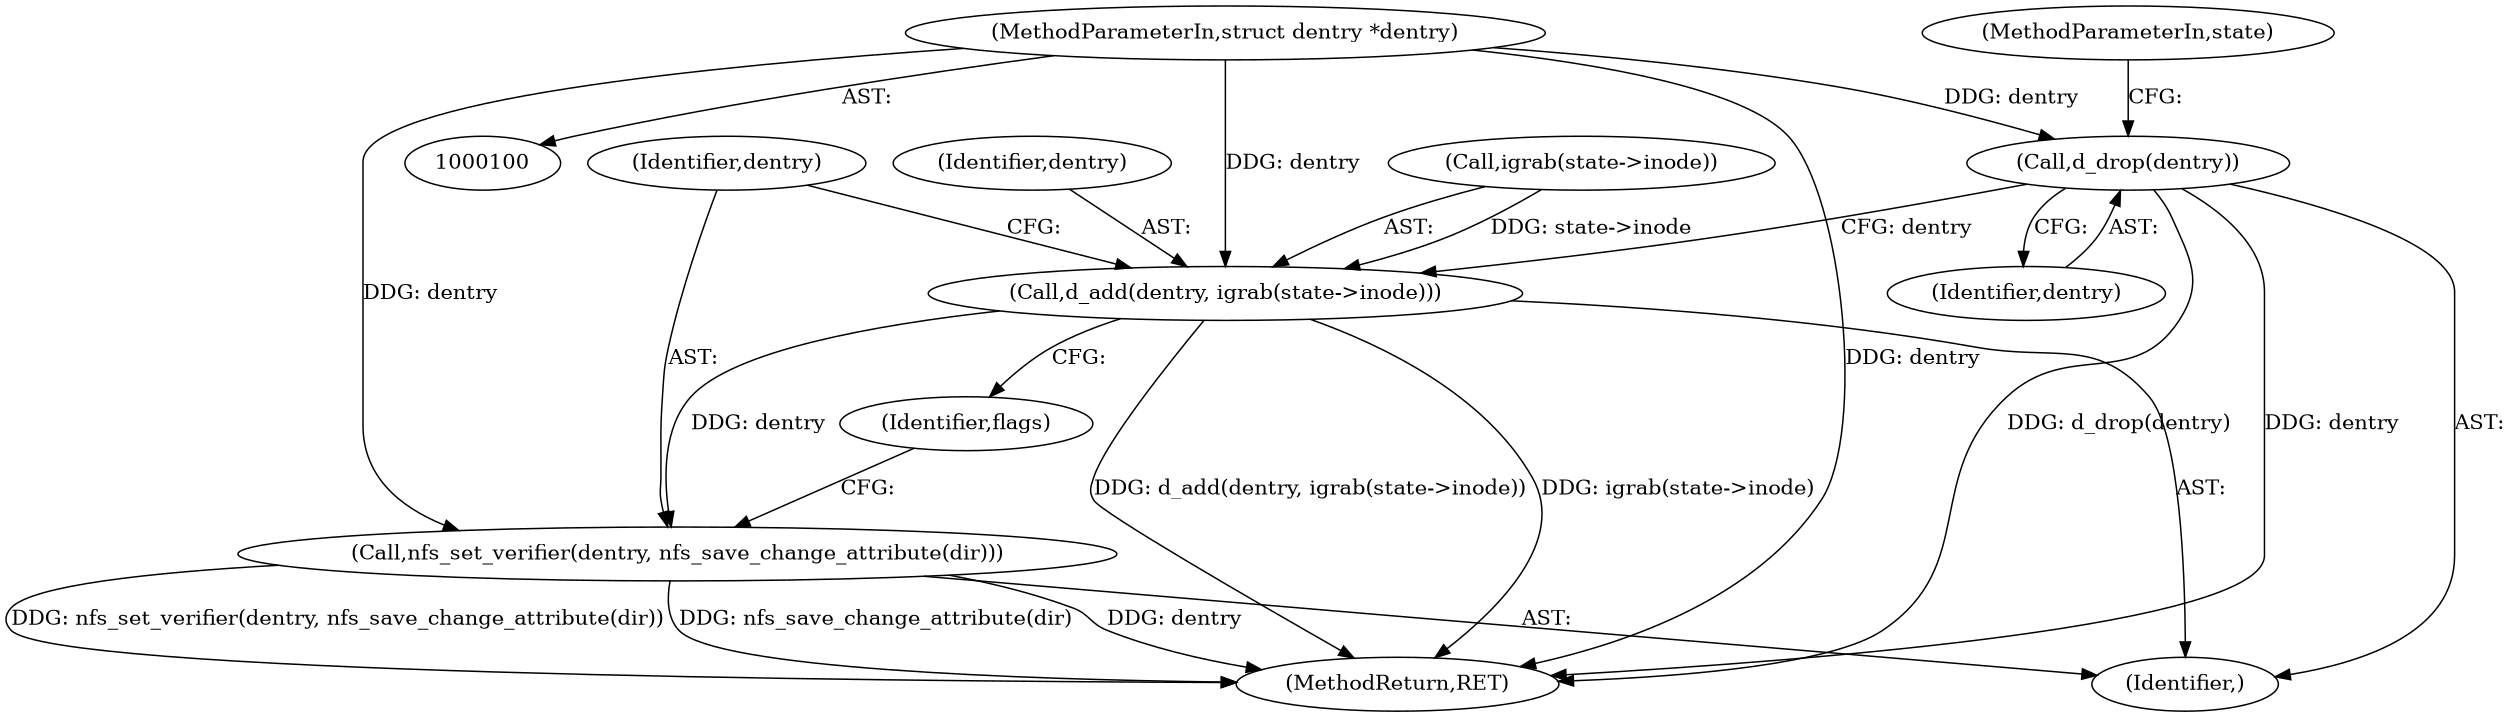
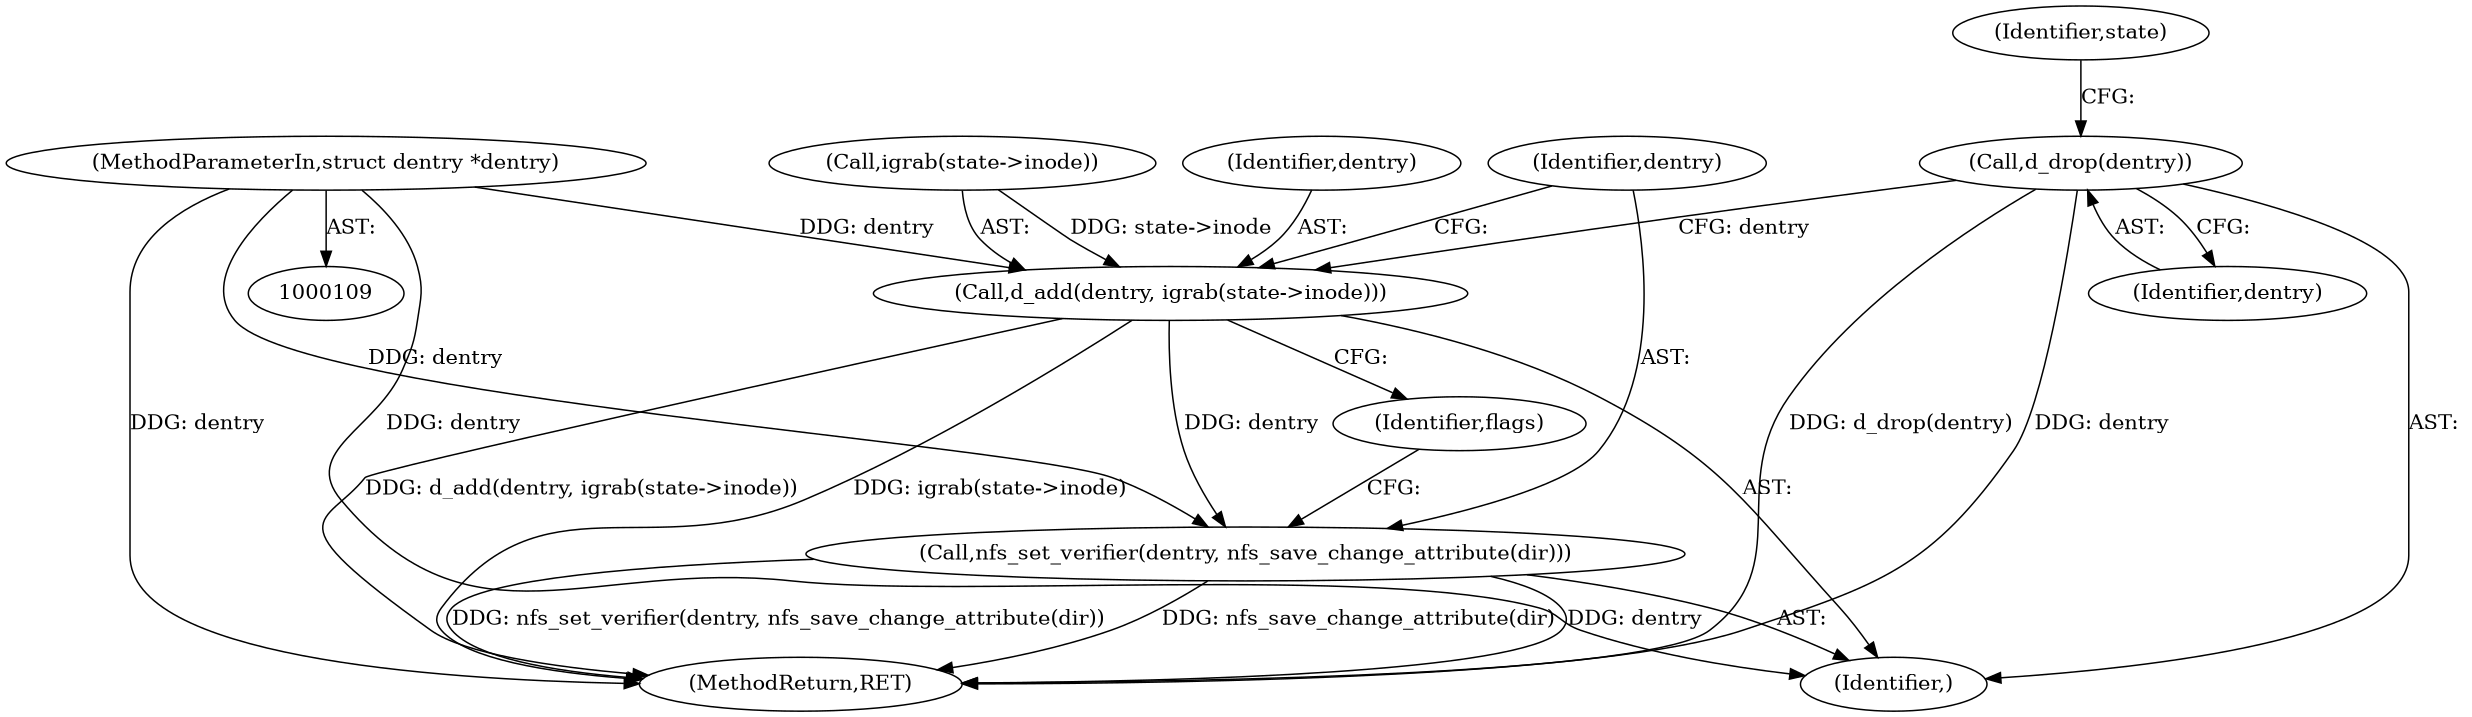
(2128, 33) -> (2081, 33)
(1769, 76) -> (877, 586)
(483, 163) -> (326, 293)
